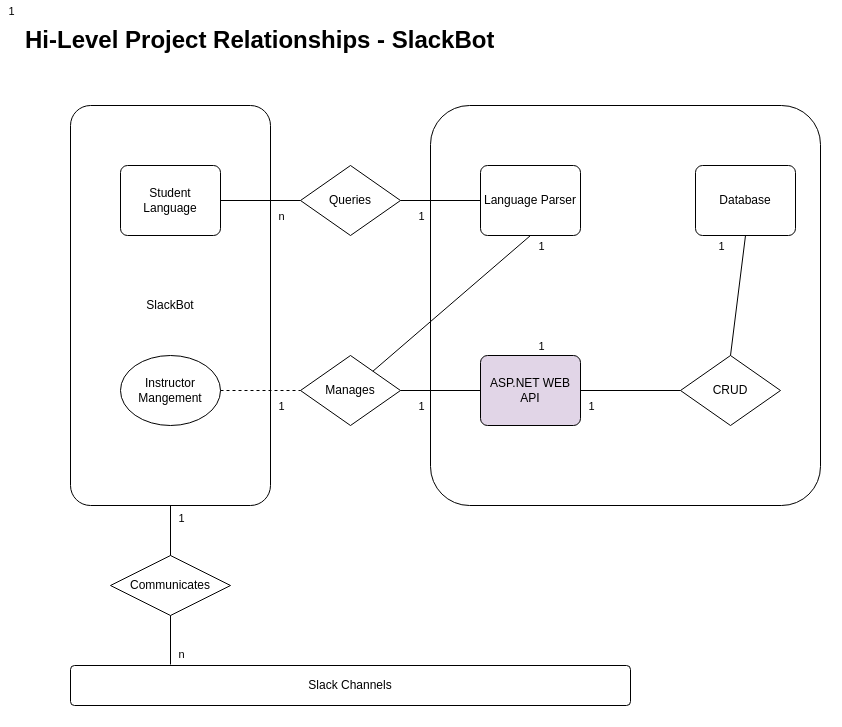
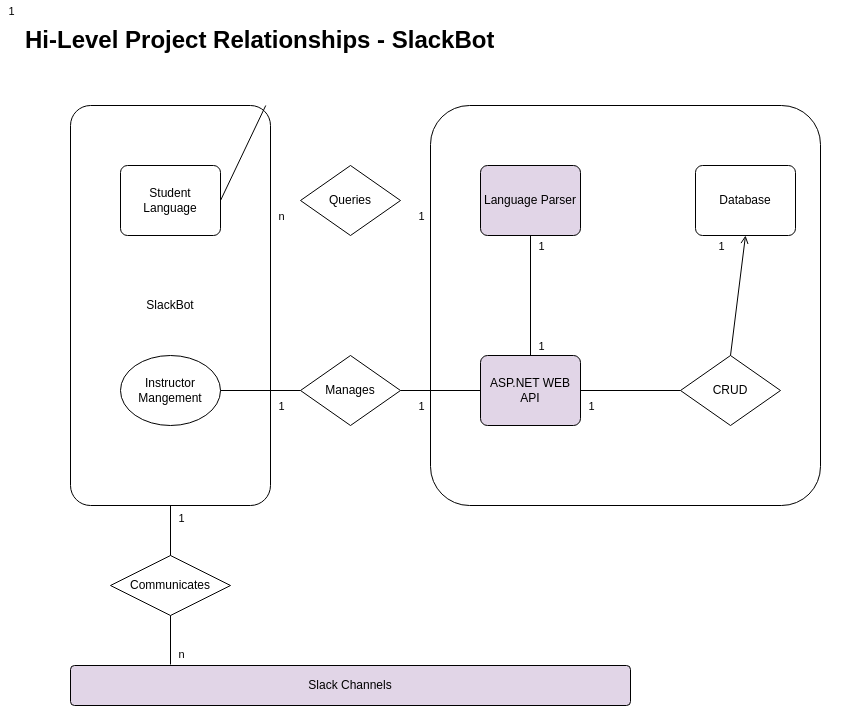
(261, 201) -> (243, 153)
(441, 201) -> none
(531, 201) -> (531, 201)
(745, 240) -> (745, 241)
(452, 303) -> (531, 296)
(261, 391) -> (261, 391)
(351, 686) -> (351, 686)
